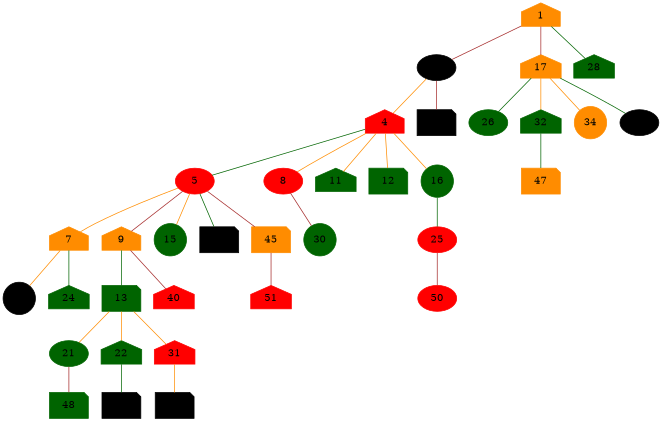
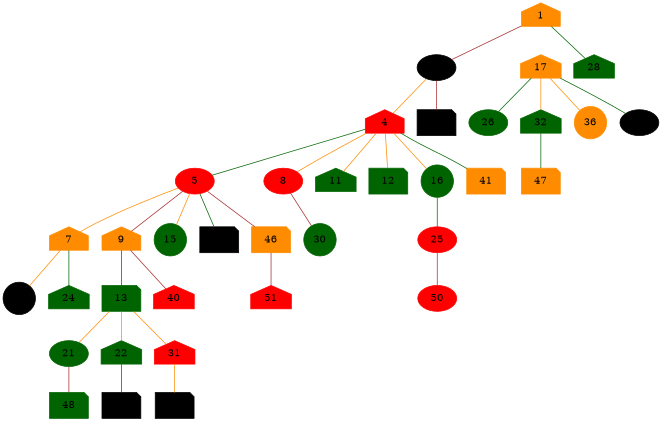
(541, 41) -> none
(590, 123) -> (590, 123)
none -> (486, 181)
(271, 240) -> (271, 240)
